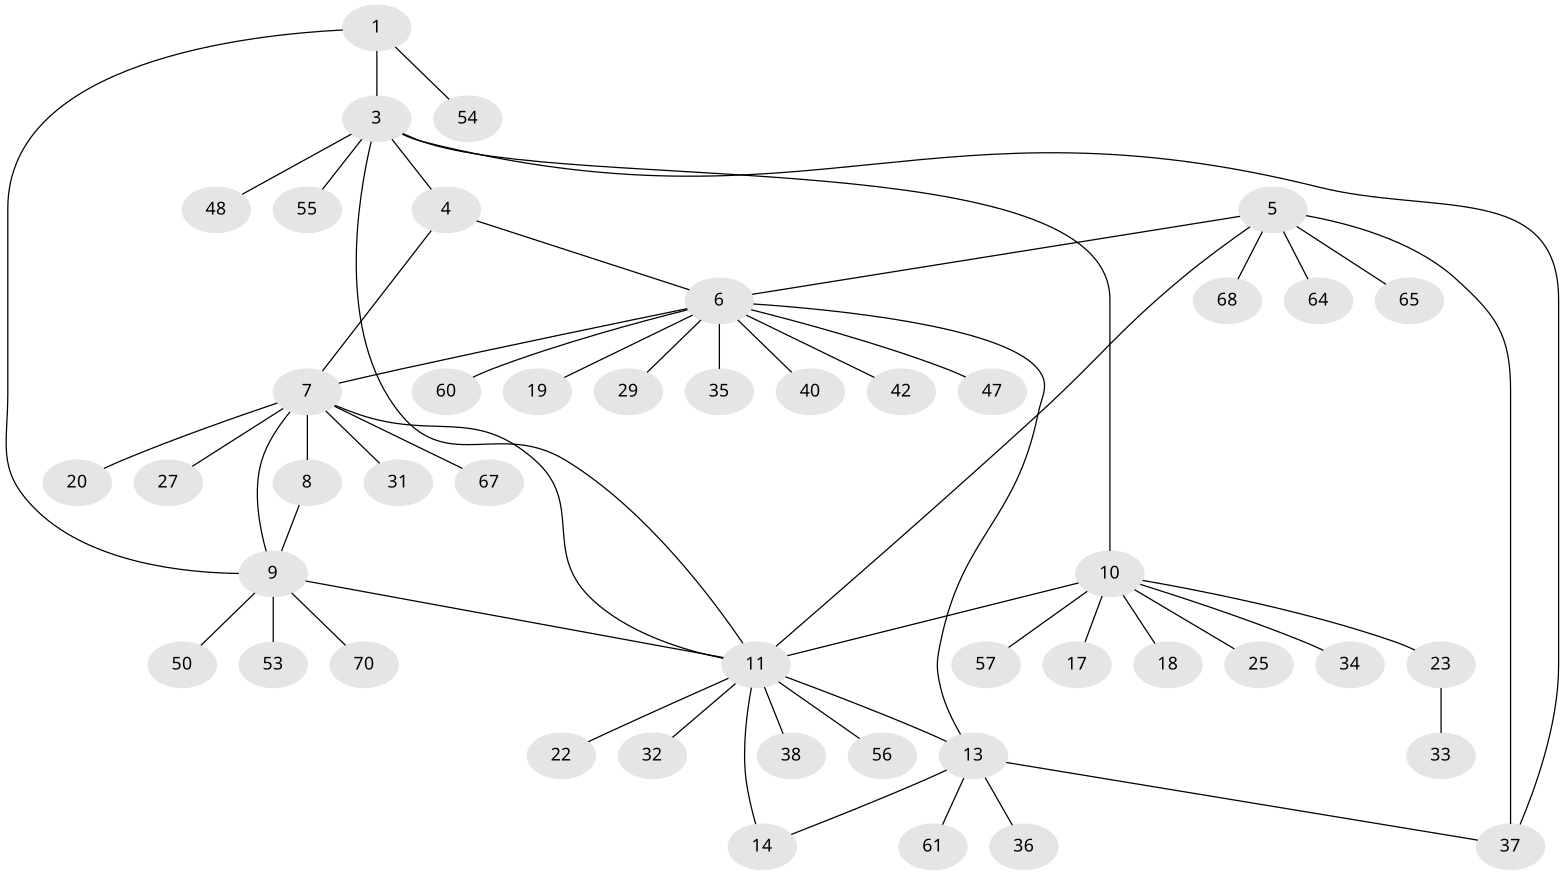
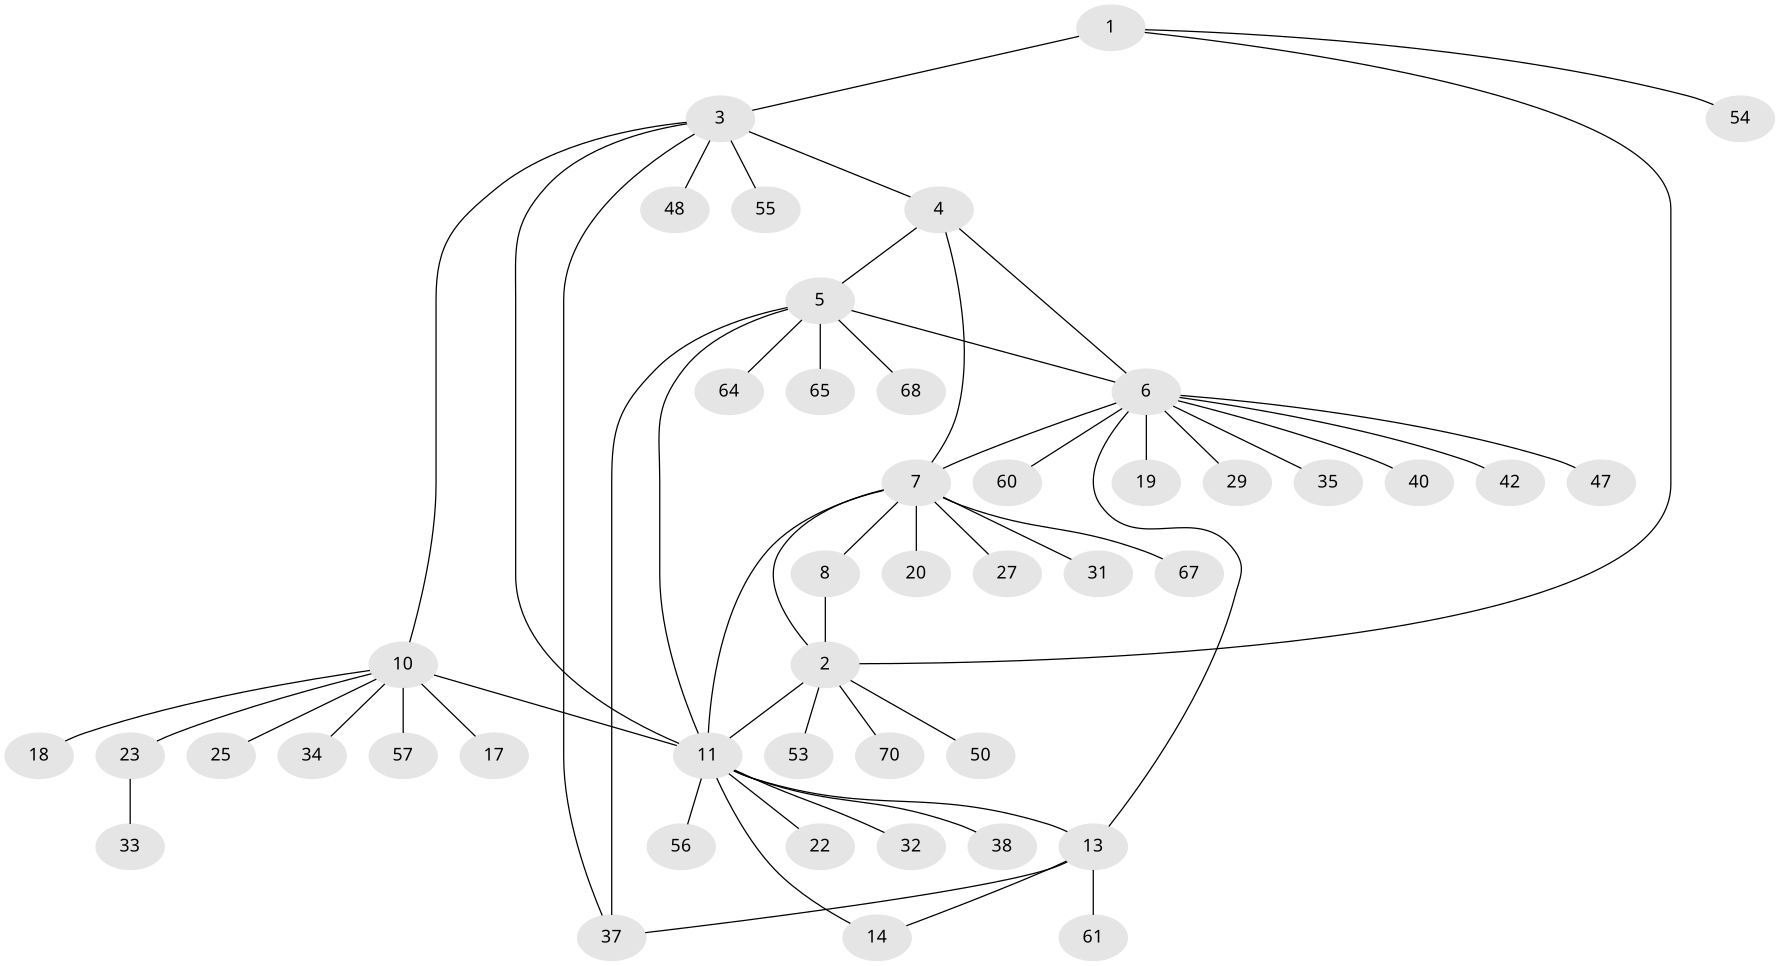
none -> (879, 255)
(273, 574) -> (825, 665)
(1024, 847) -> none
